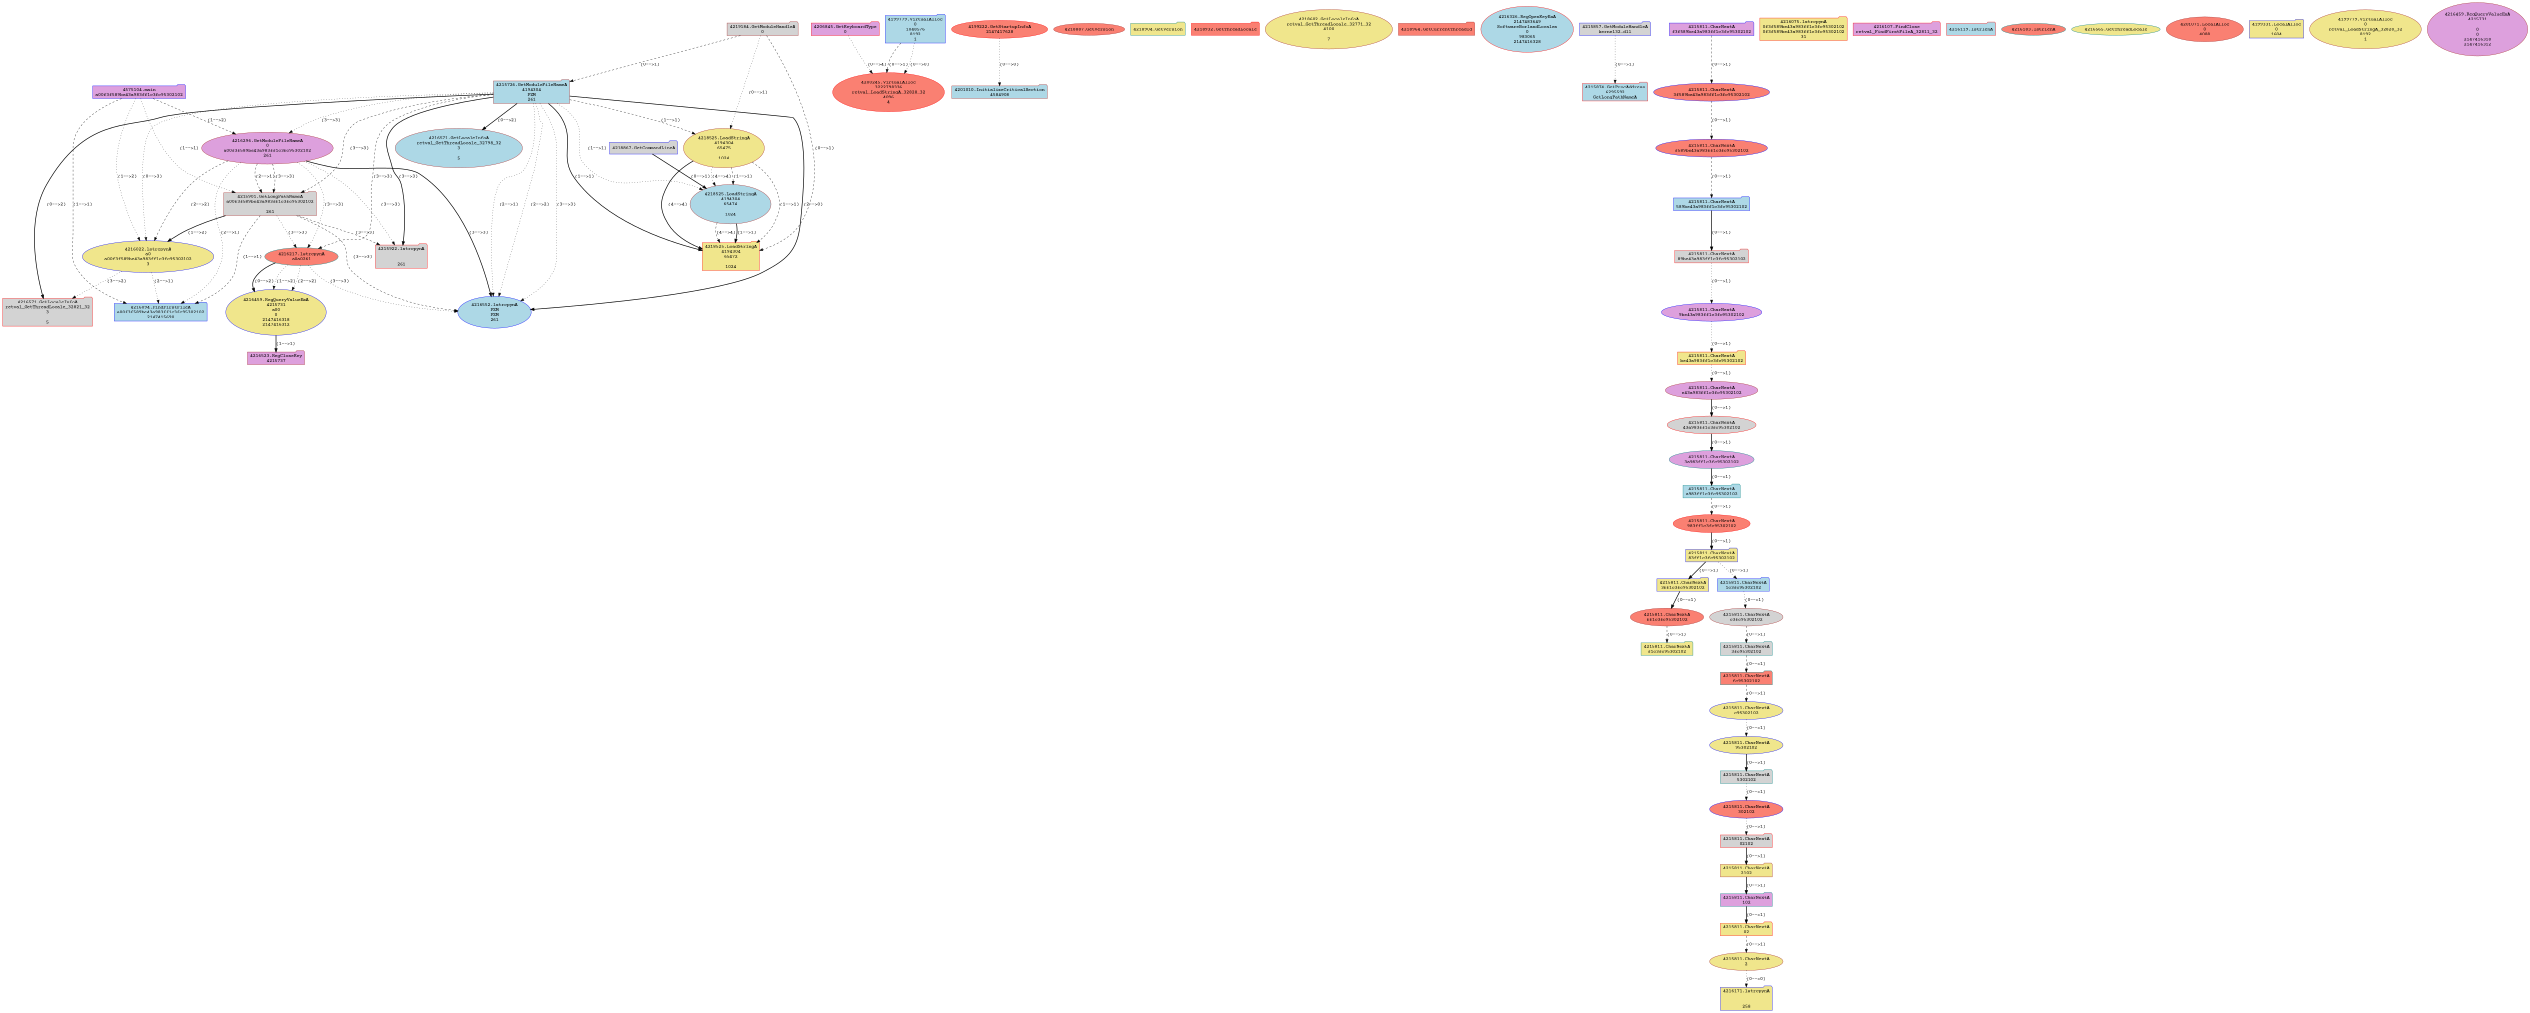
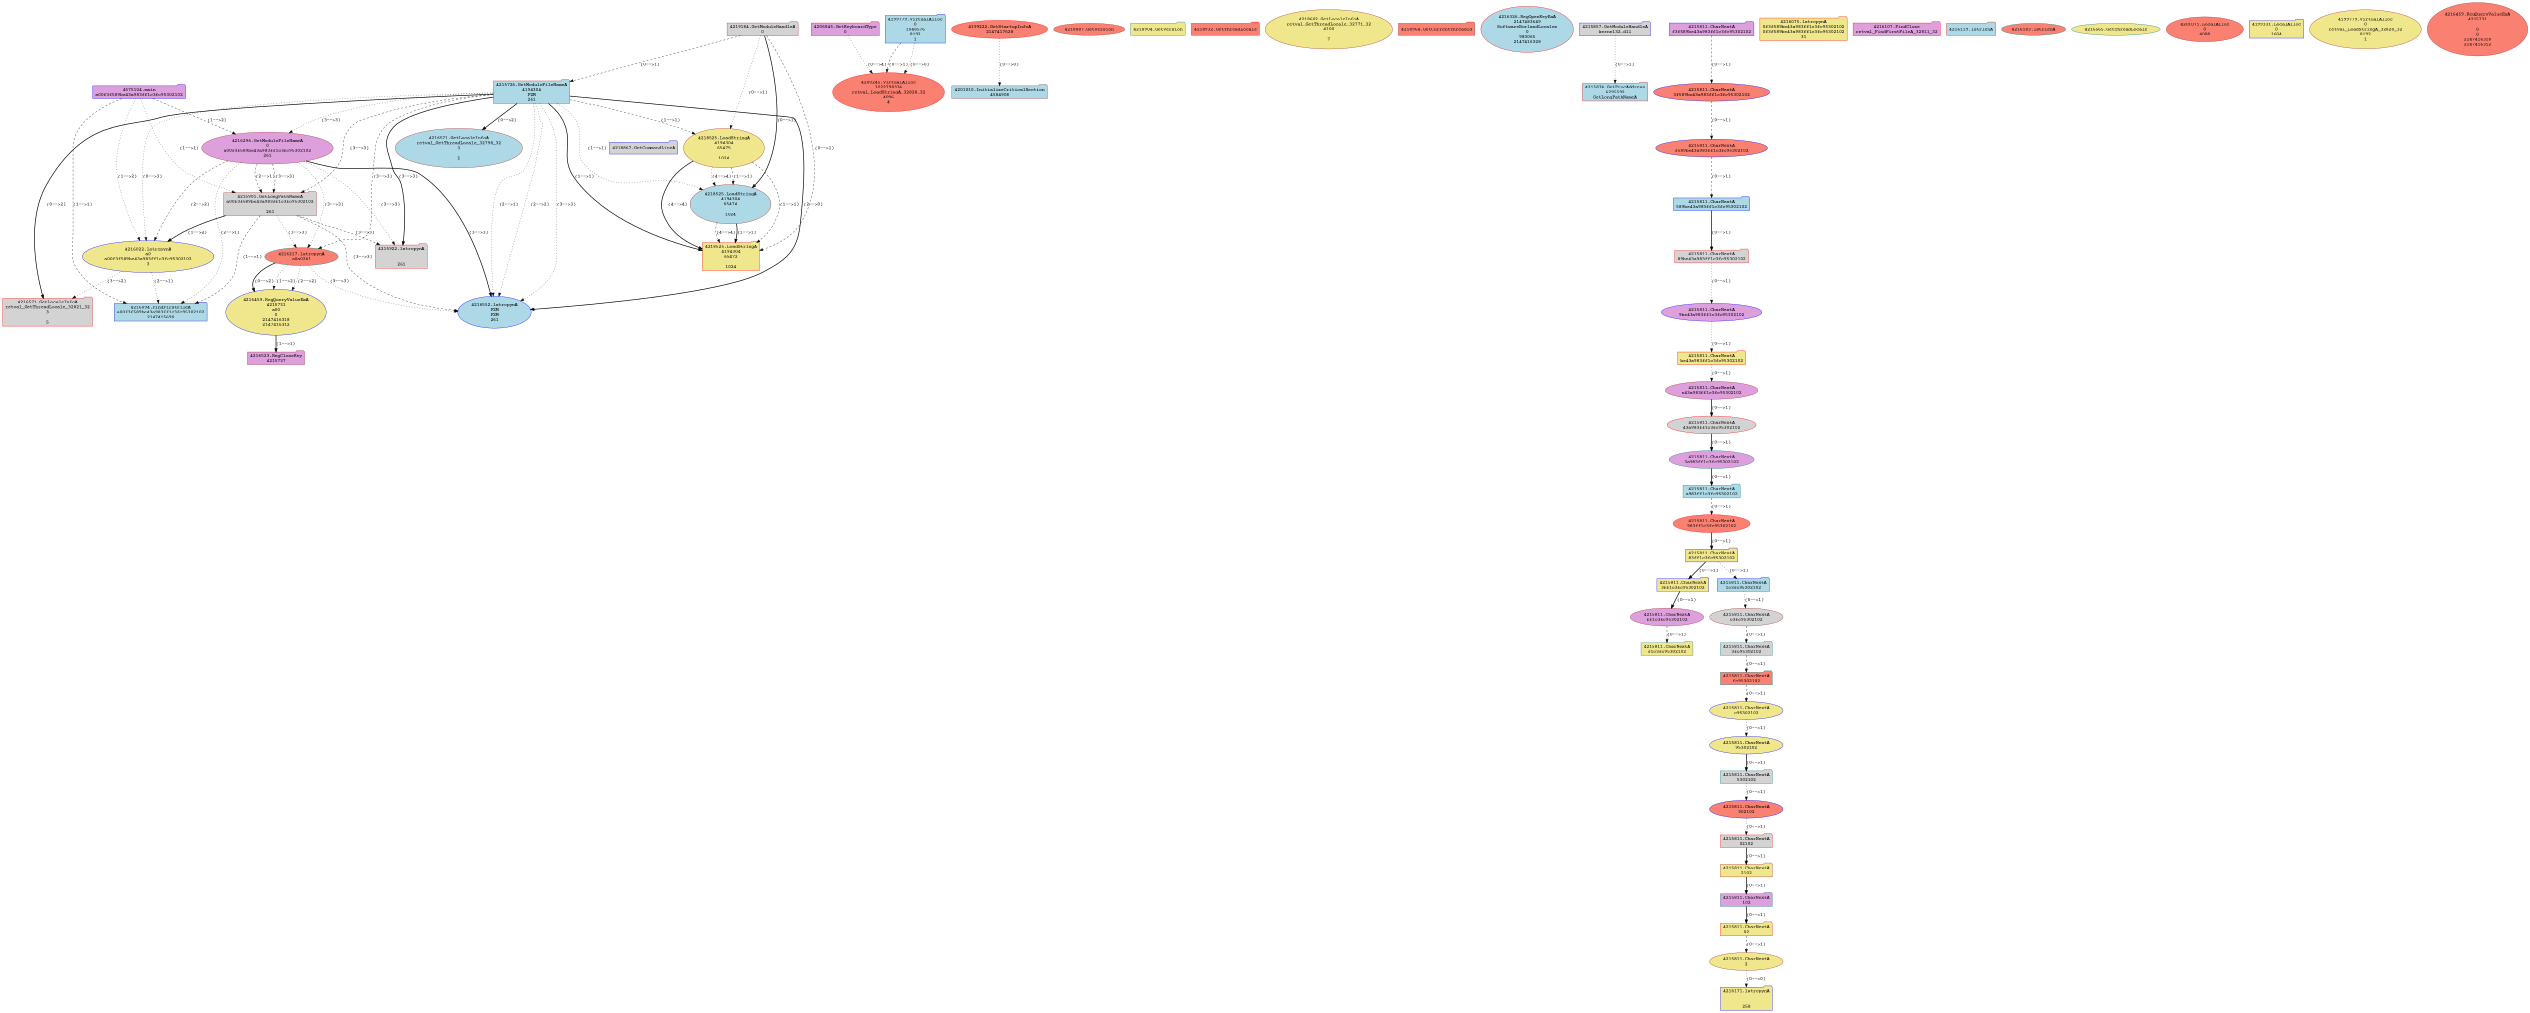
(2478, 29) -> (2478, 29)
(677, 170) -> (777, 112)
(1667, 617) -> (1667, 617)
